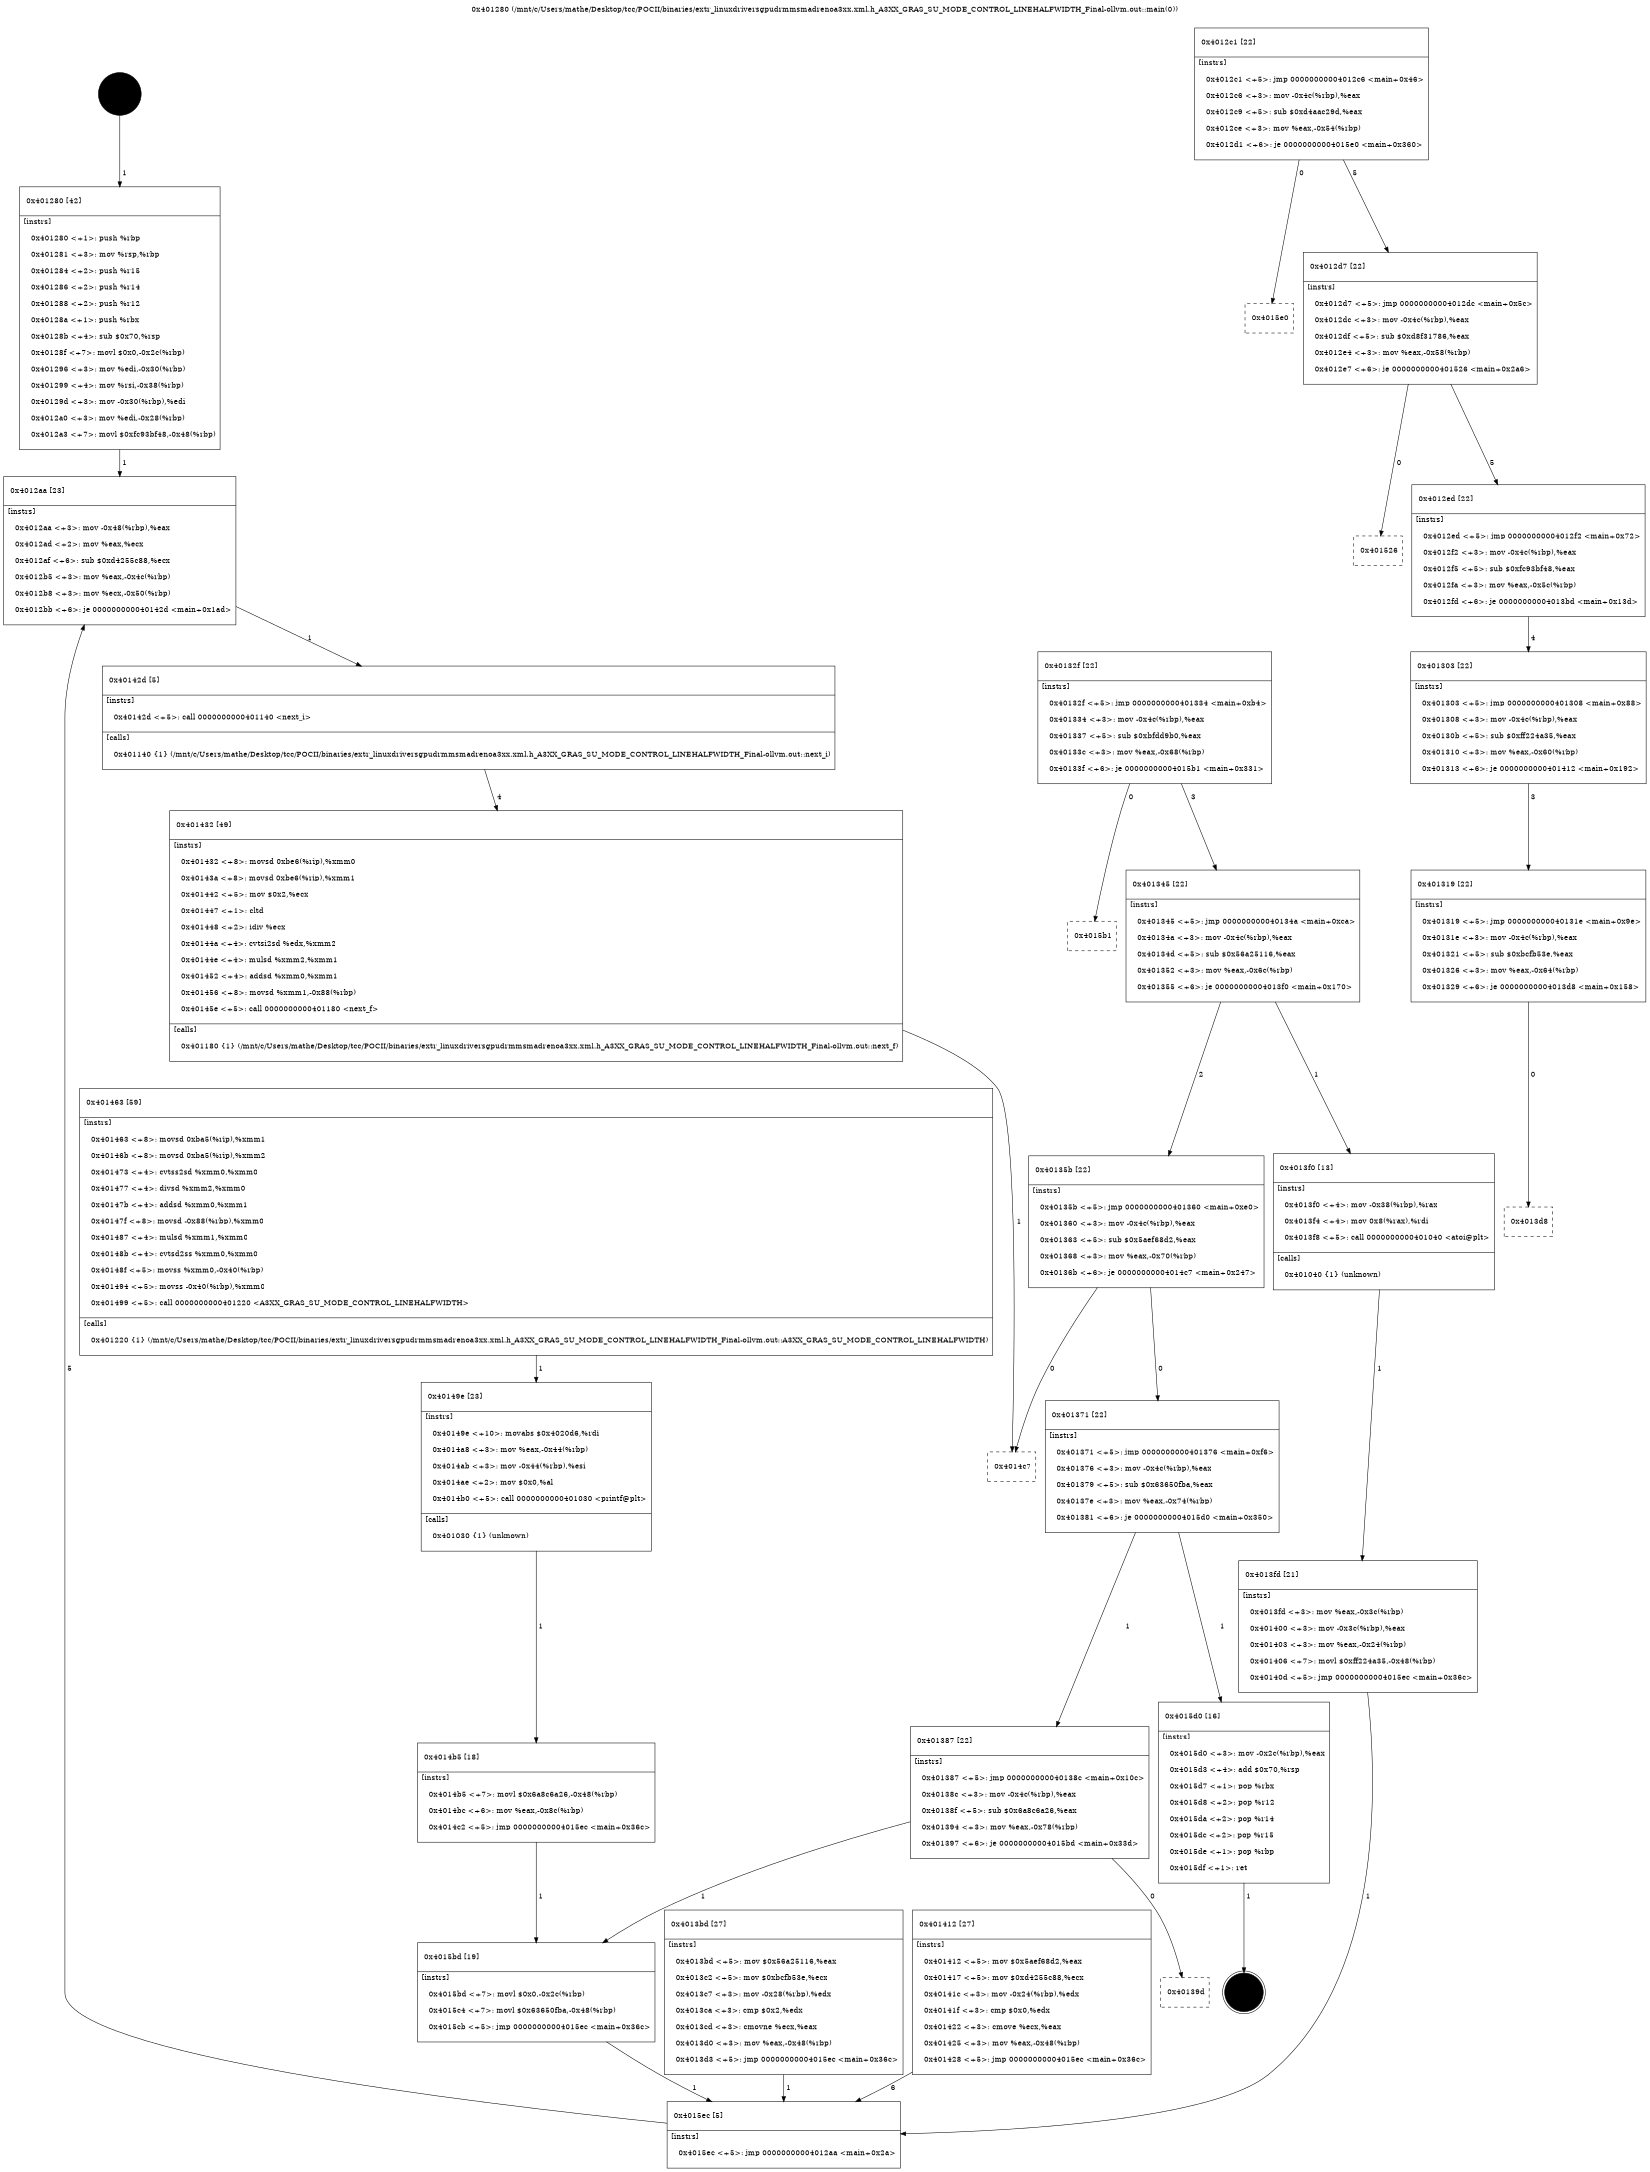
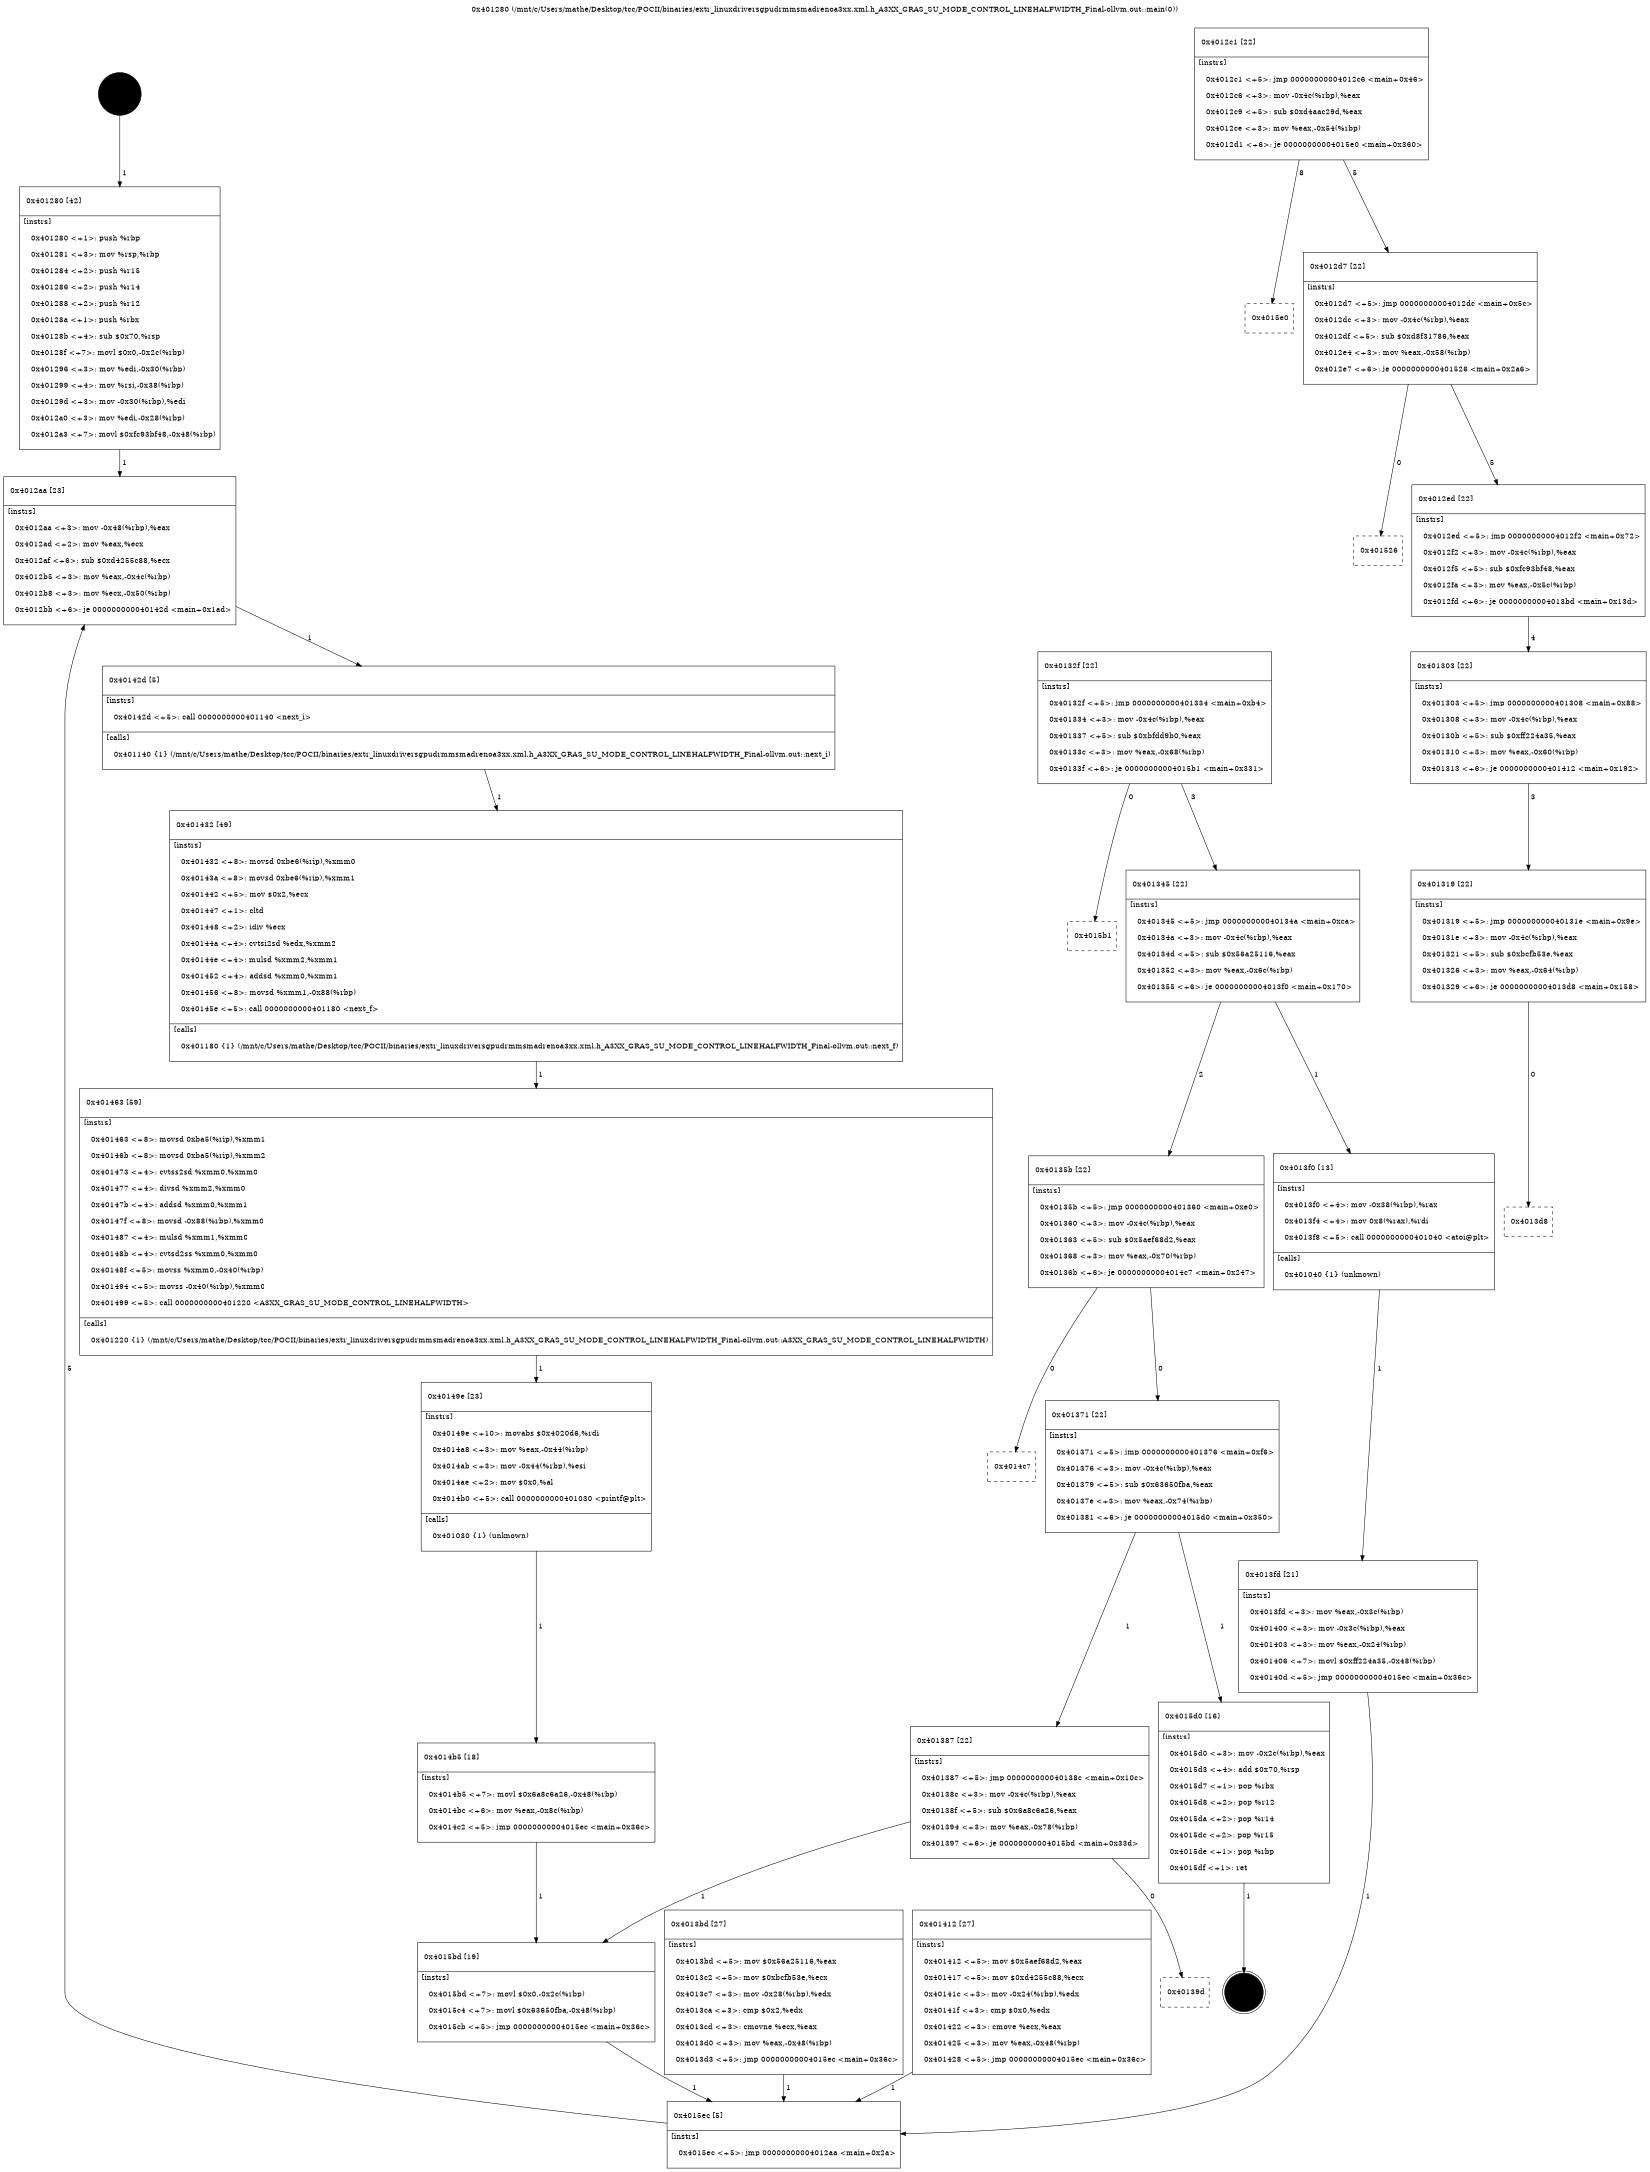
(1300, 173) -> (1300, 173)
(498, 797) -> (498, 797)
(1013, 1211) -> (536, 1072)
(892, 2088) -> (892, 2088)
